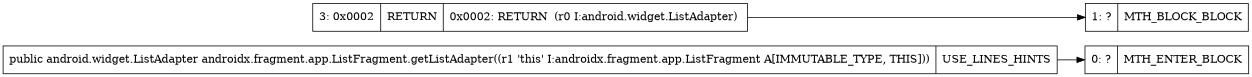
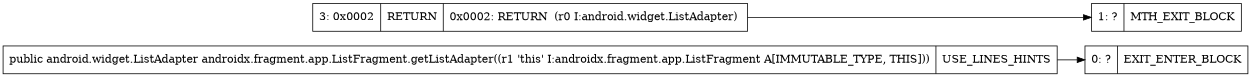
(1183, 17) -> (1183, 17)
(1183, 59) -> (1183, 59)
